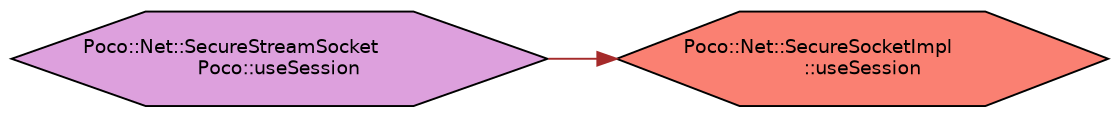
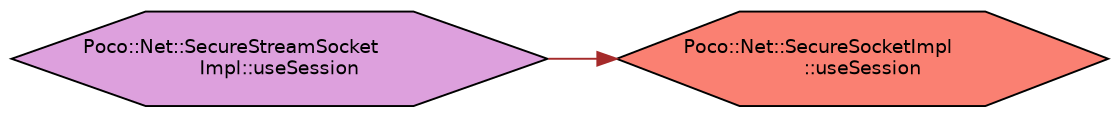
(280, 59) -> (280, 59)
